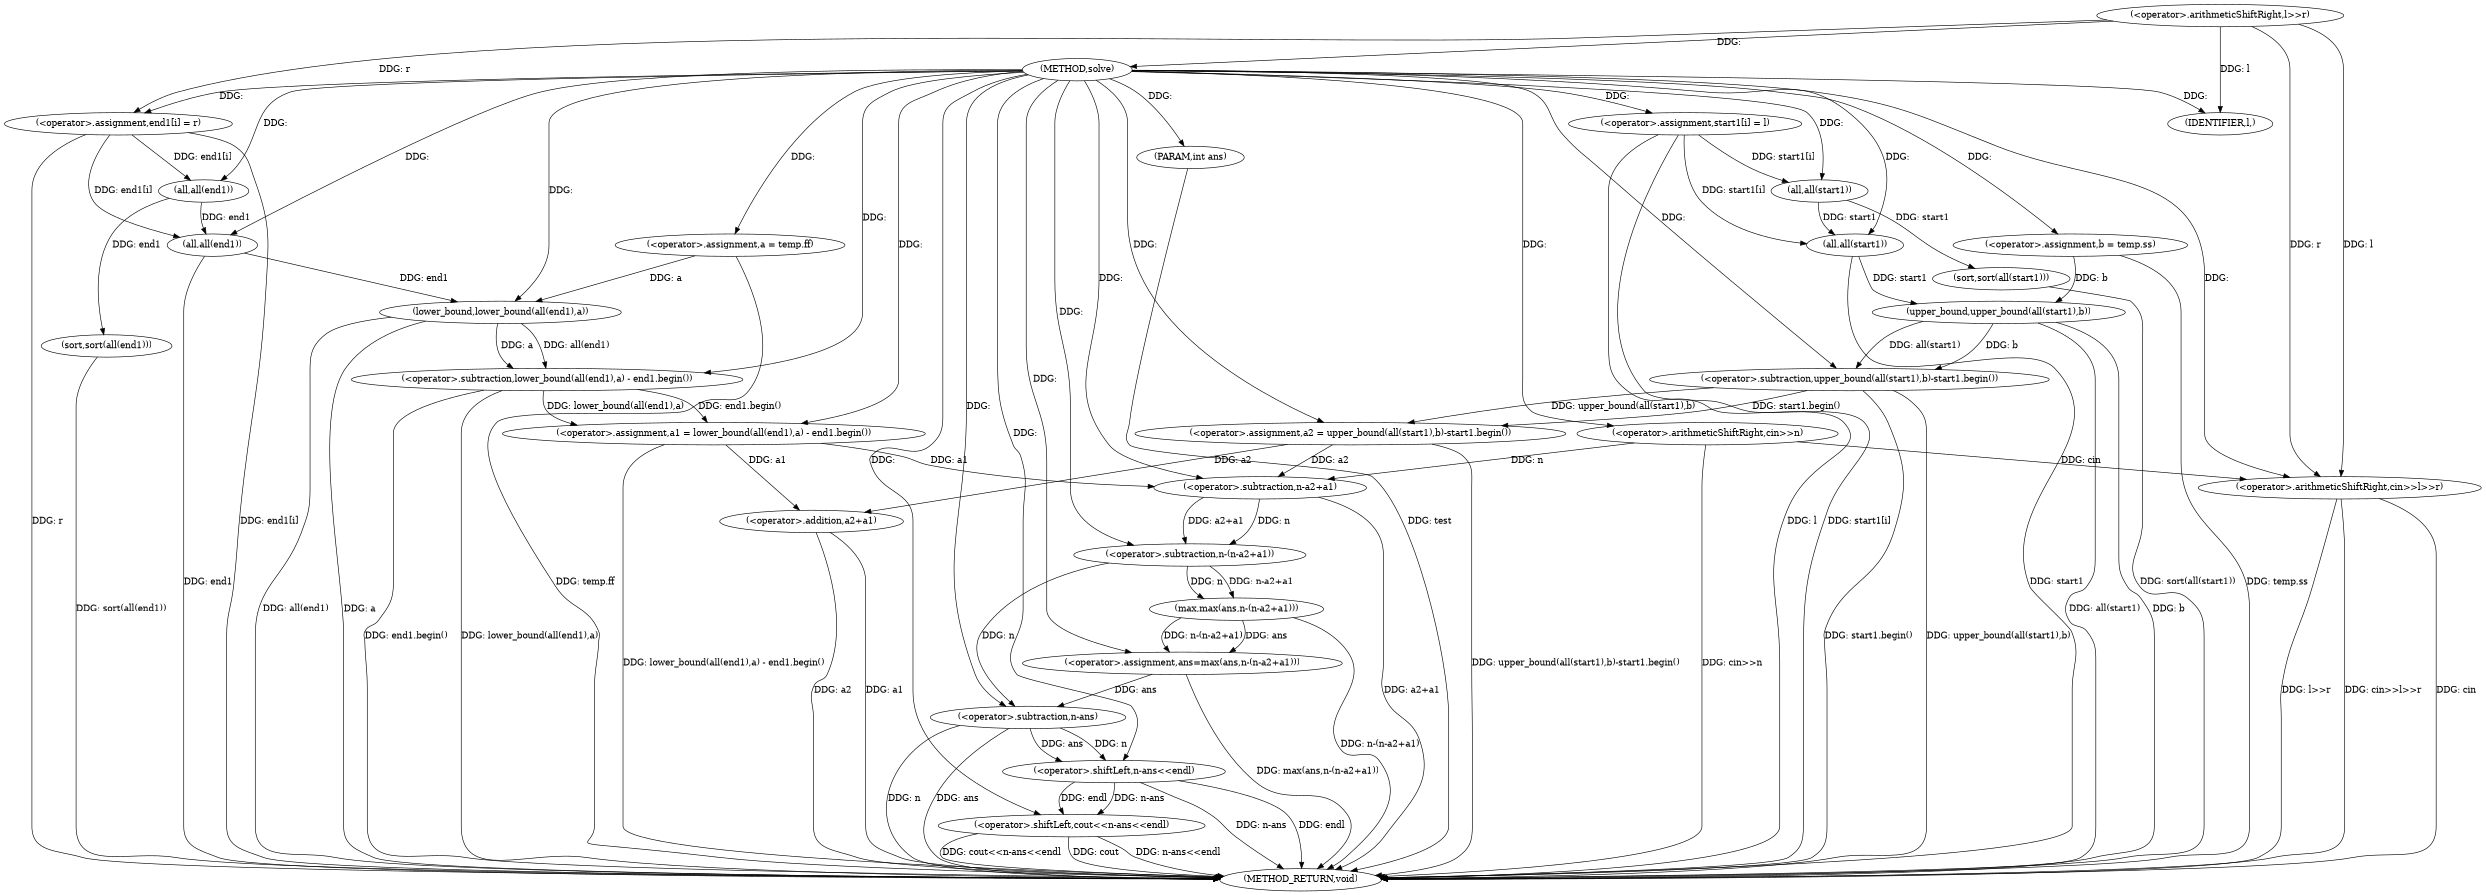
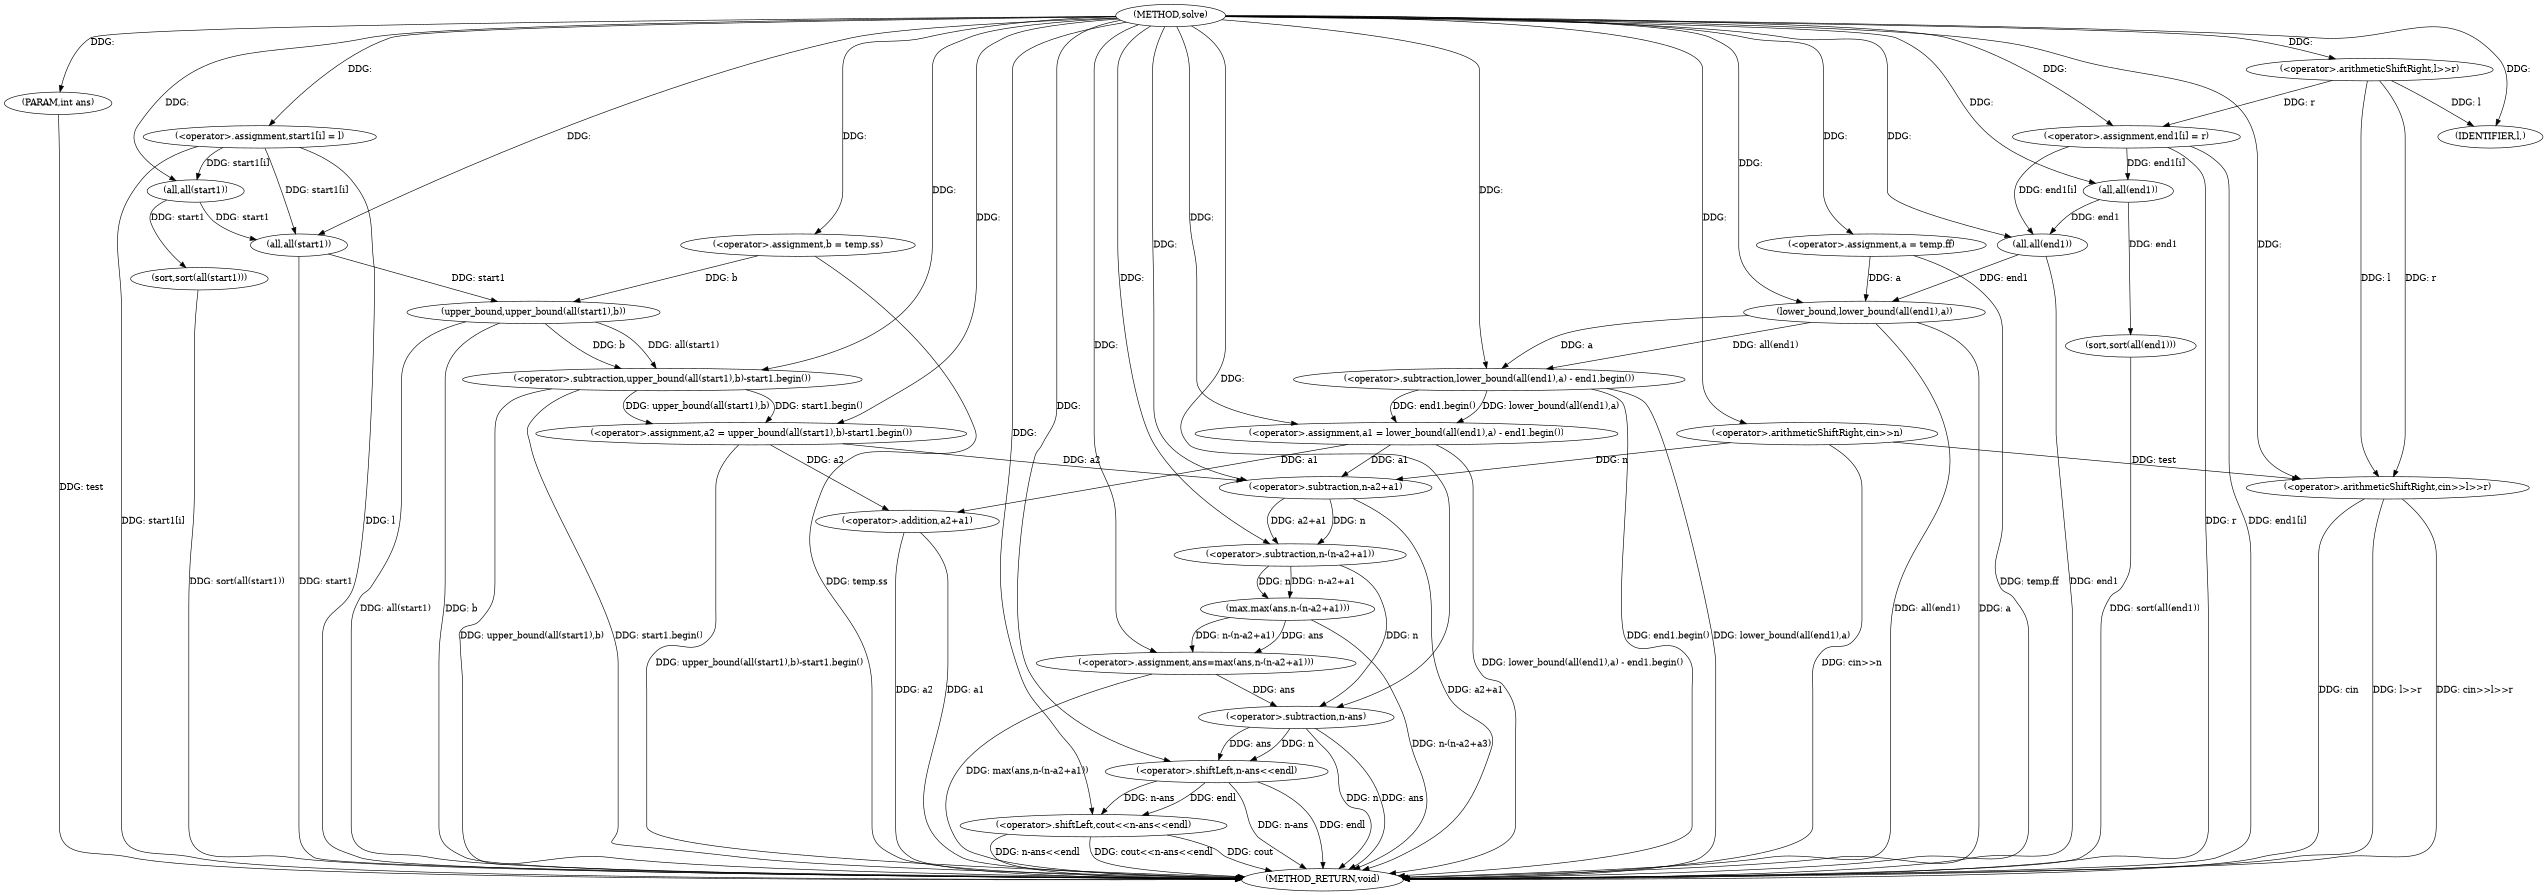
(1625, 44) -> (1779, 23)
(2081, 461) -> (2154, 461)
(1380, 744) -> (1452, 744)
